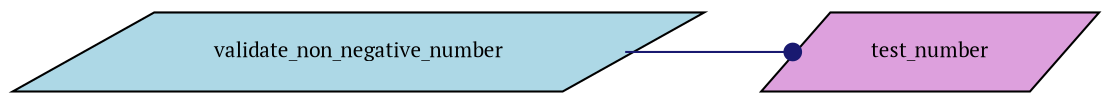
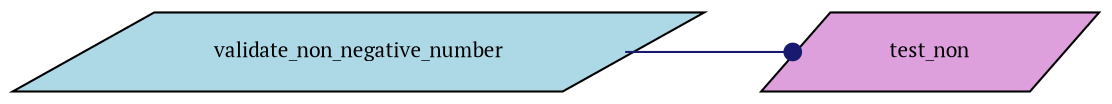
(930, 52) -> (930, 52)
